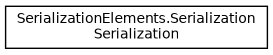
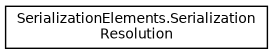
(136, 27) -> (136, 27)
